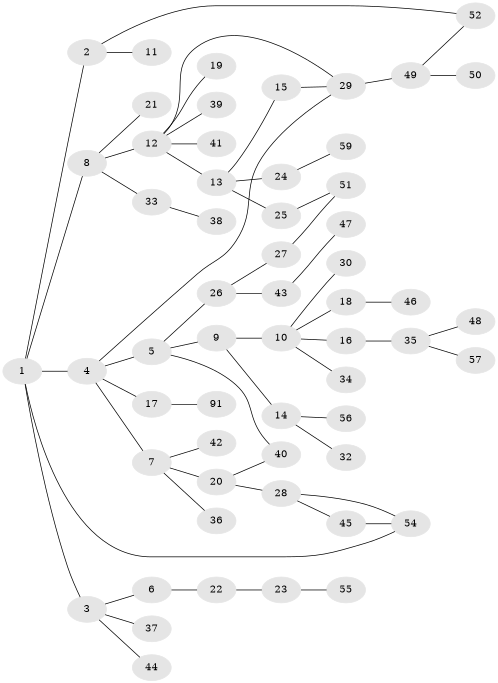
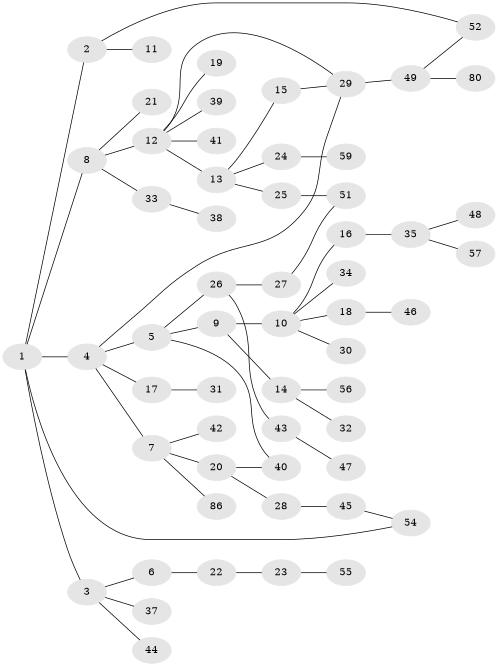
(476, 76) -> (476, 78)
(217, 404) -> (217, 390)
(349, 501) -> none
(217, 521) -> (217, 506)
